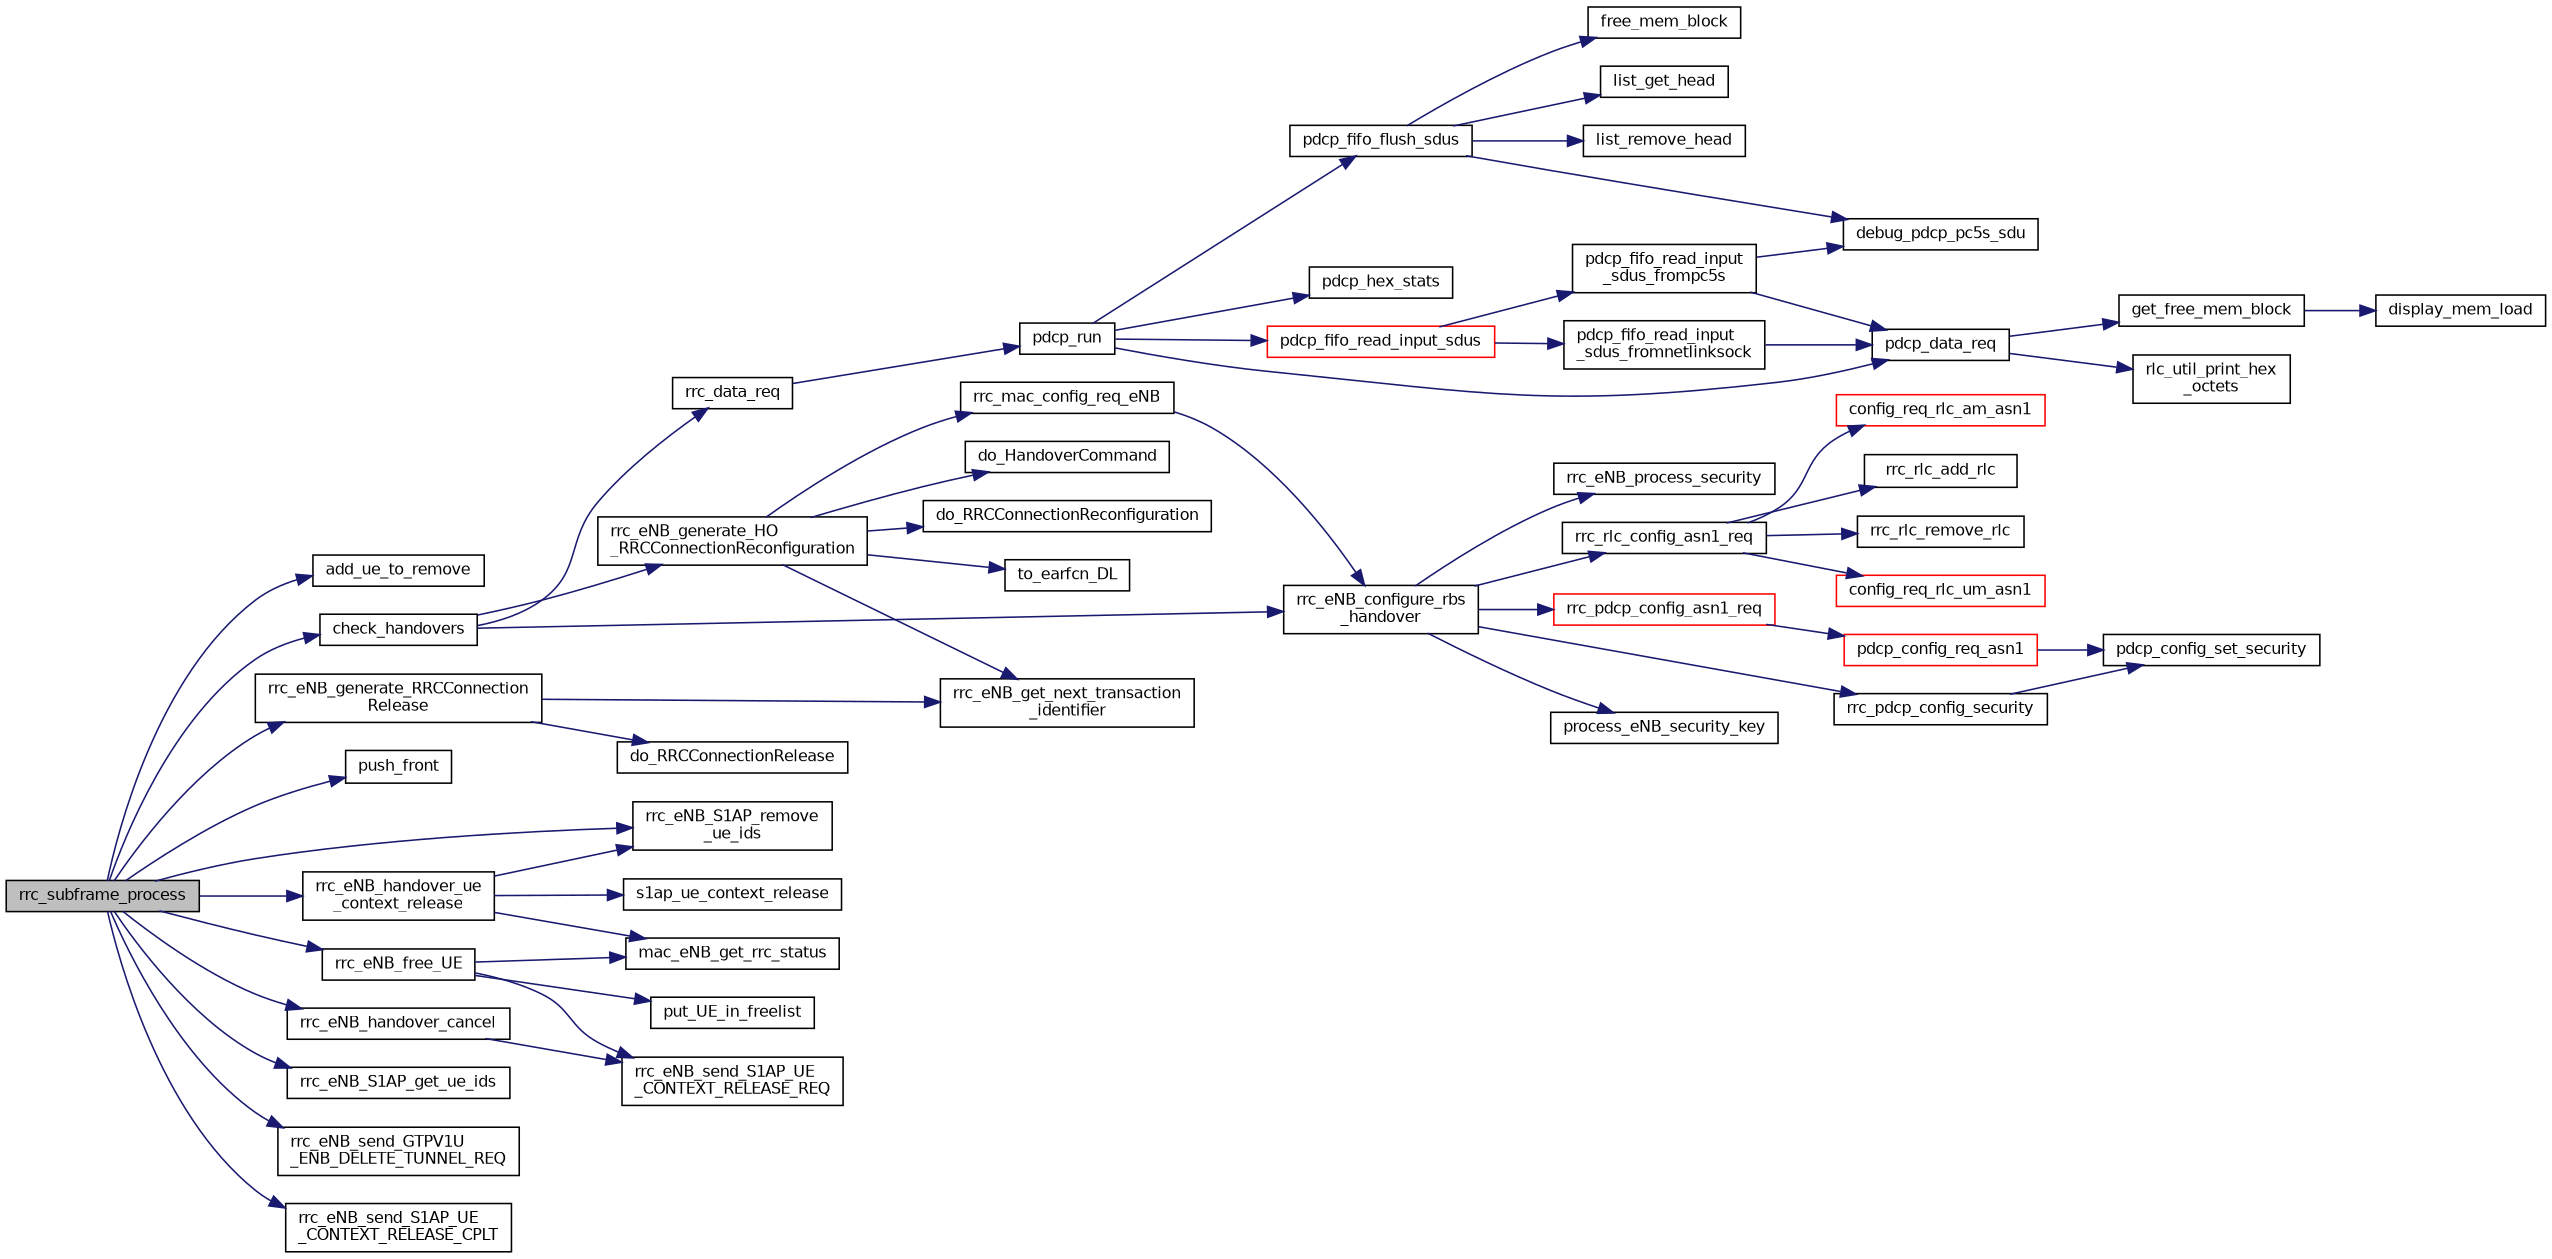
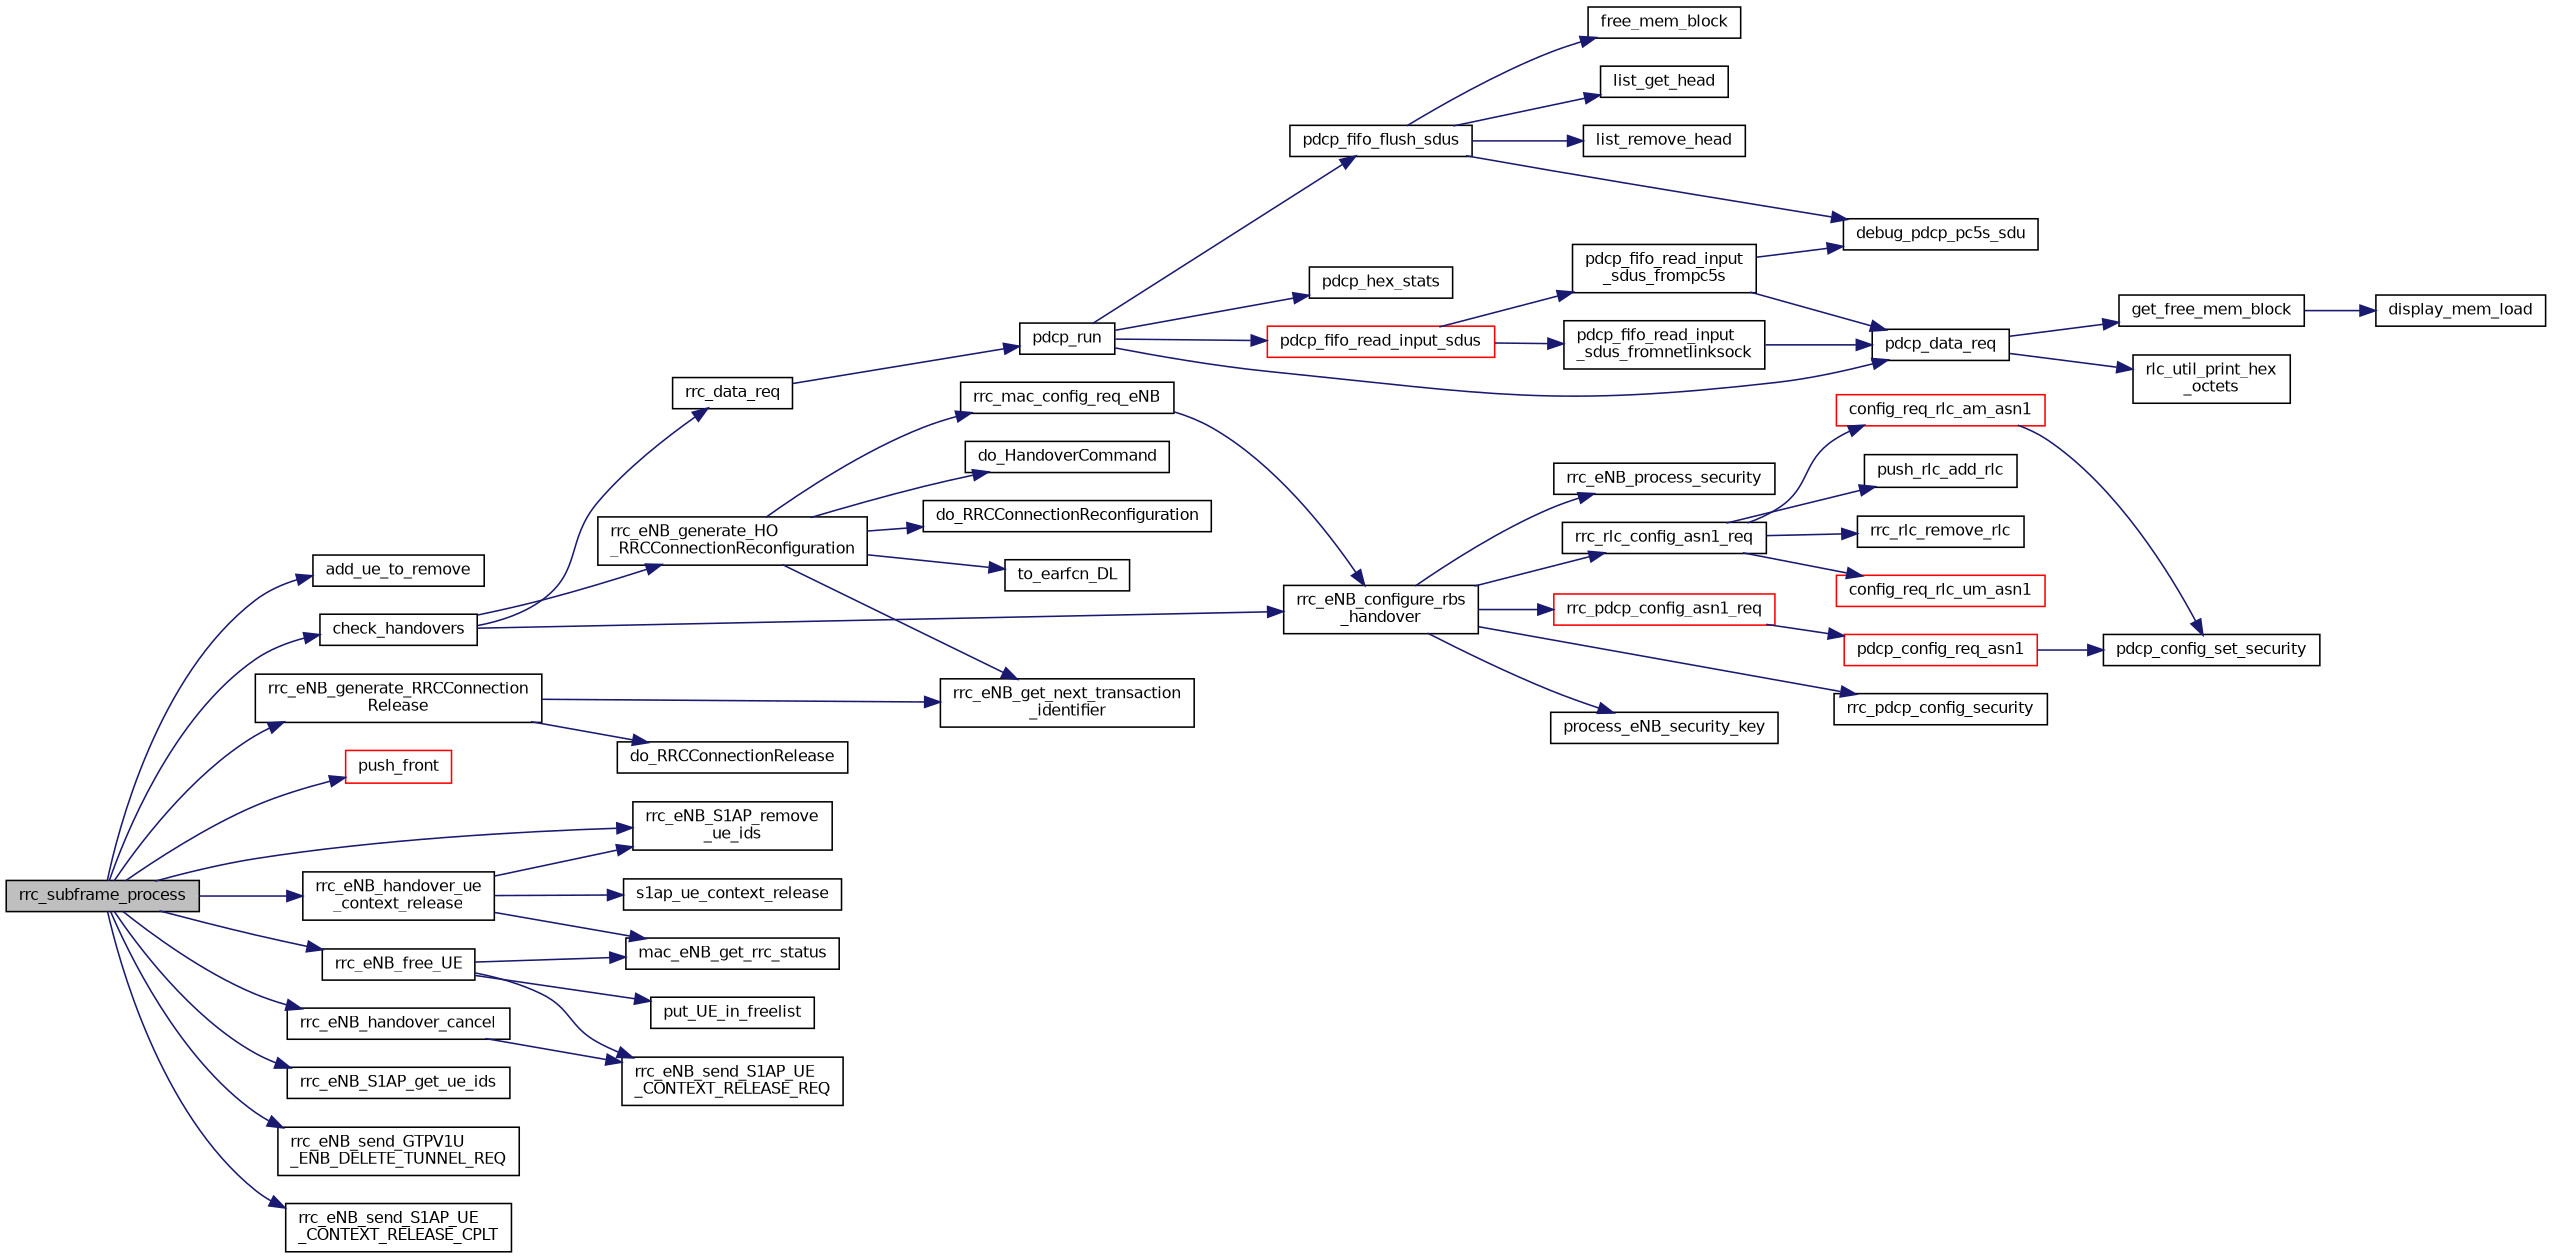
(1941, 471) -> (1941, 471)
(2069, 681) -> (2121, 509)
(399, 767) -> (399, 767)
